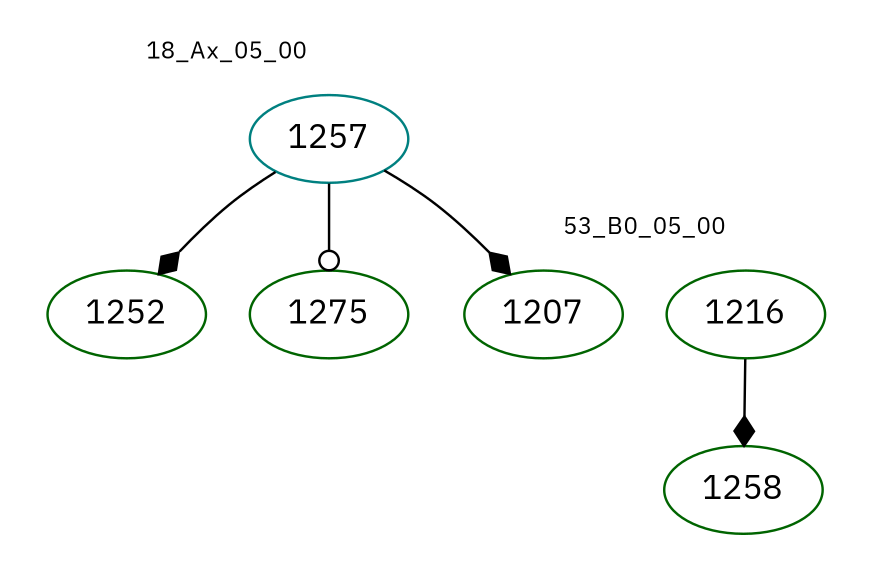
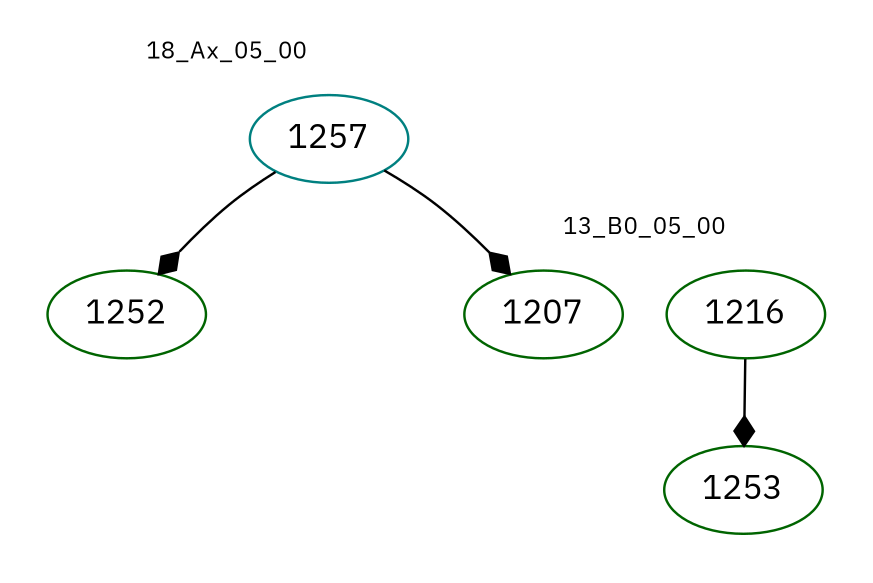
(645, 228) -> (645, 228)
(329, 314) -> none
(743, 490) -> (743, 490)
